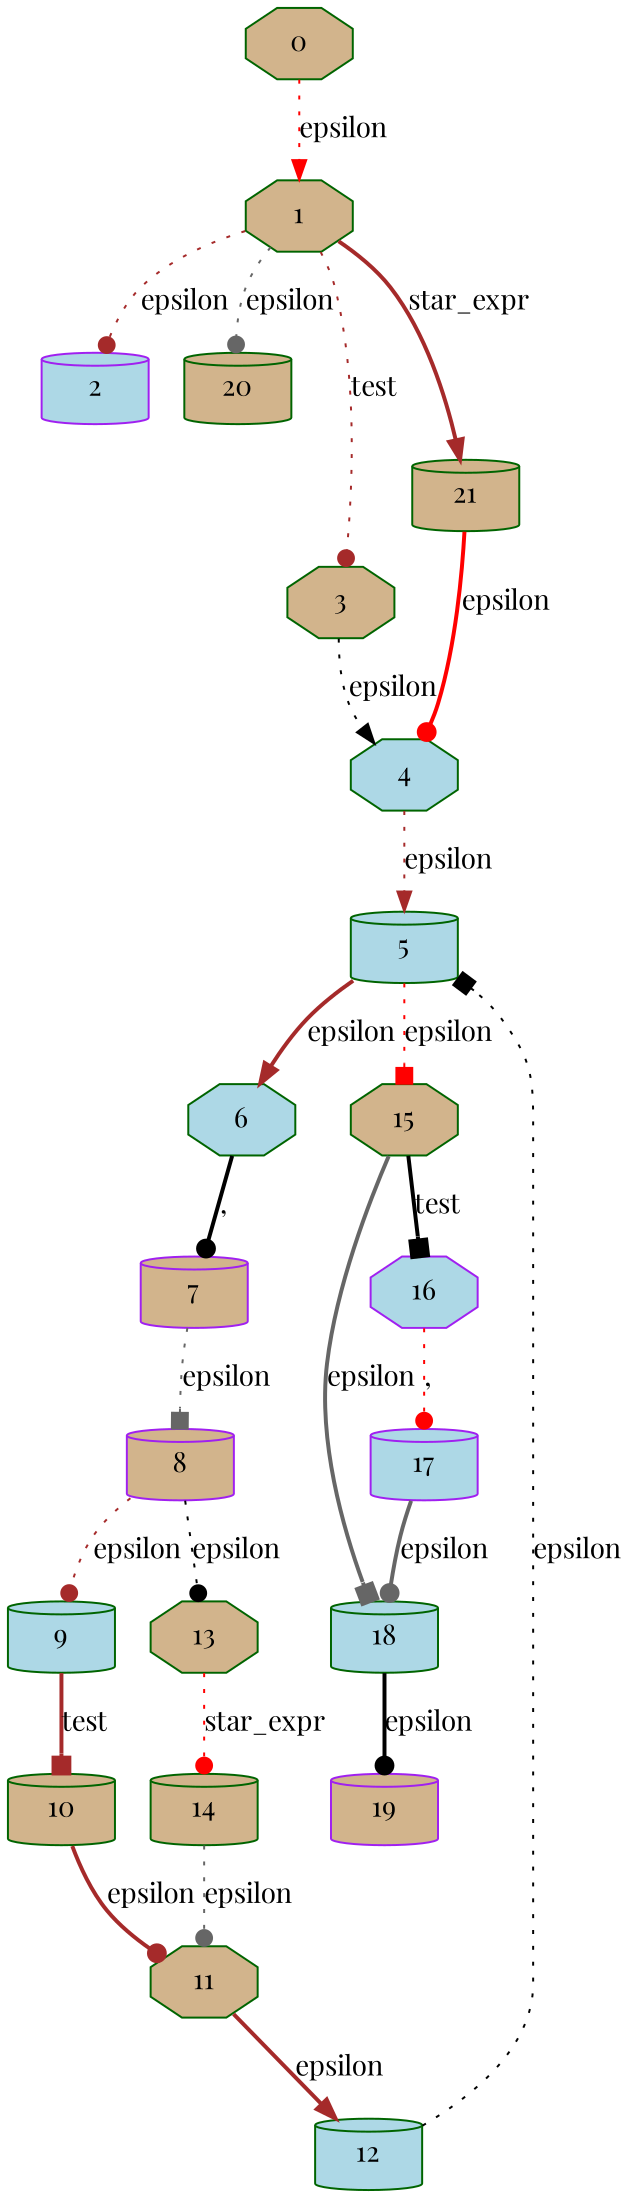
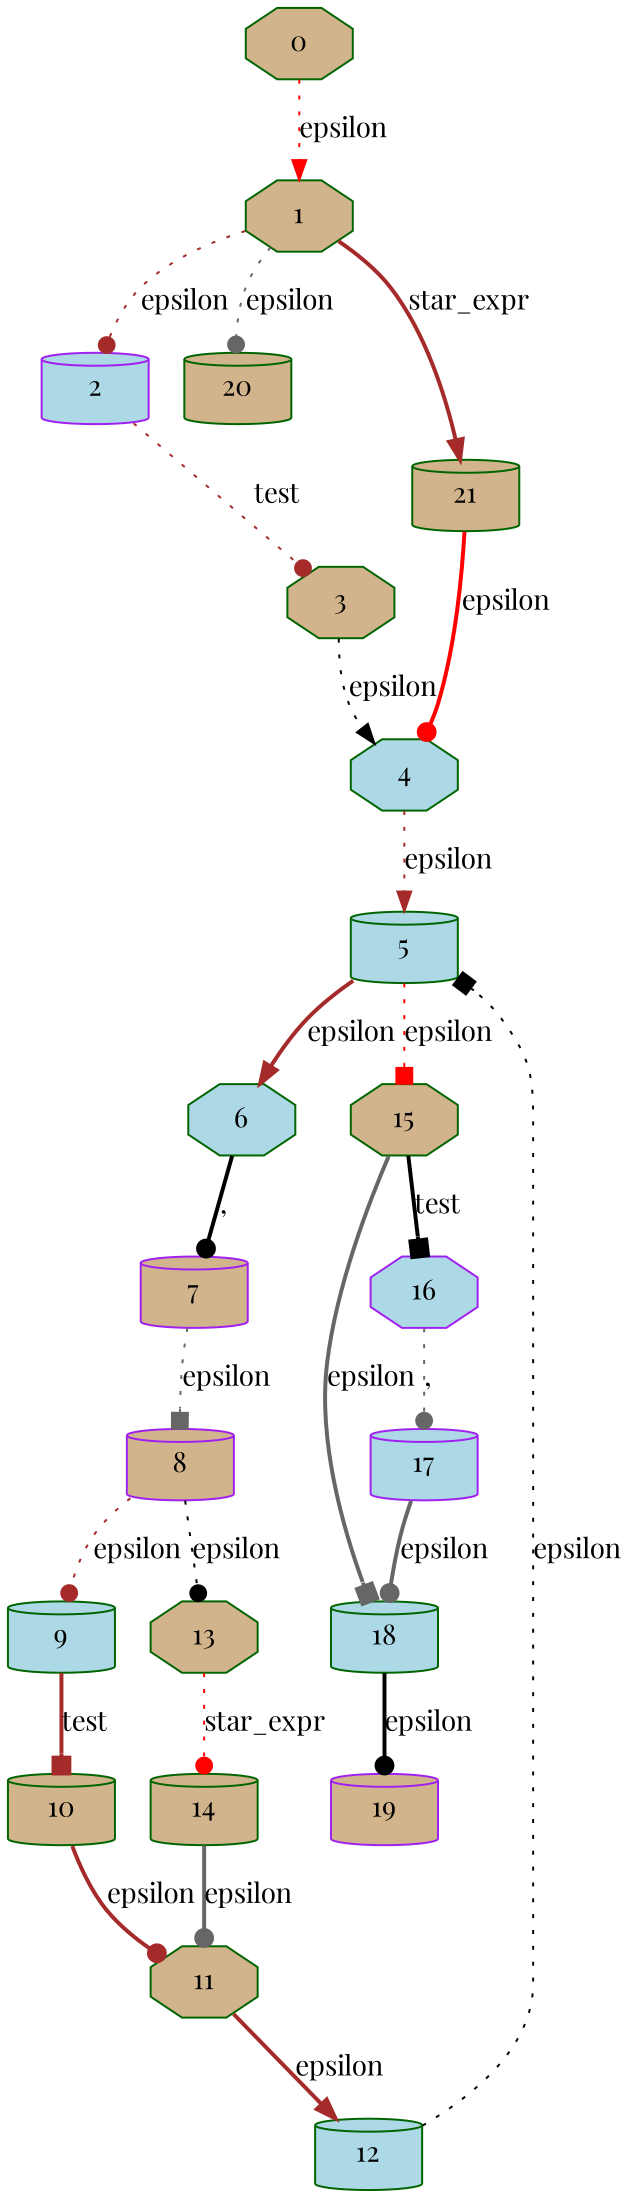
(350, 399) -> (215, 493)
(424, 1370) -> (424, 1370)
(204, 1888) -> (204, 1888)
